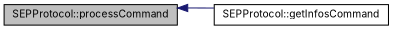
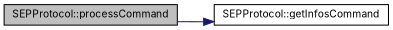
(201, 8) -> (190, 22)
